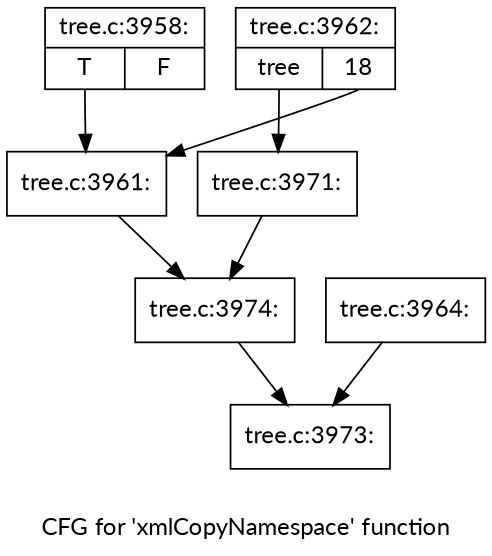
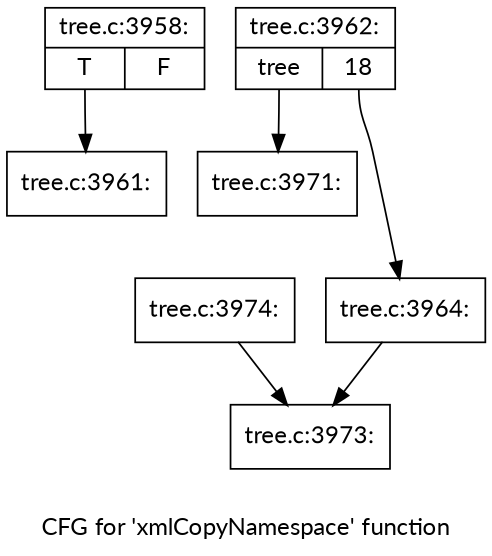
(267, 122) -> (378, 175)
(250, 239) -> none
(144, 241) -> none
